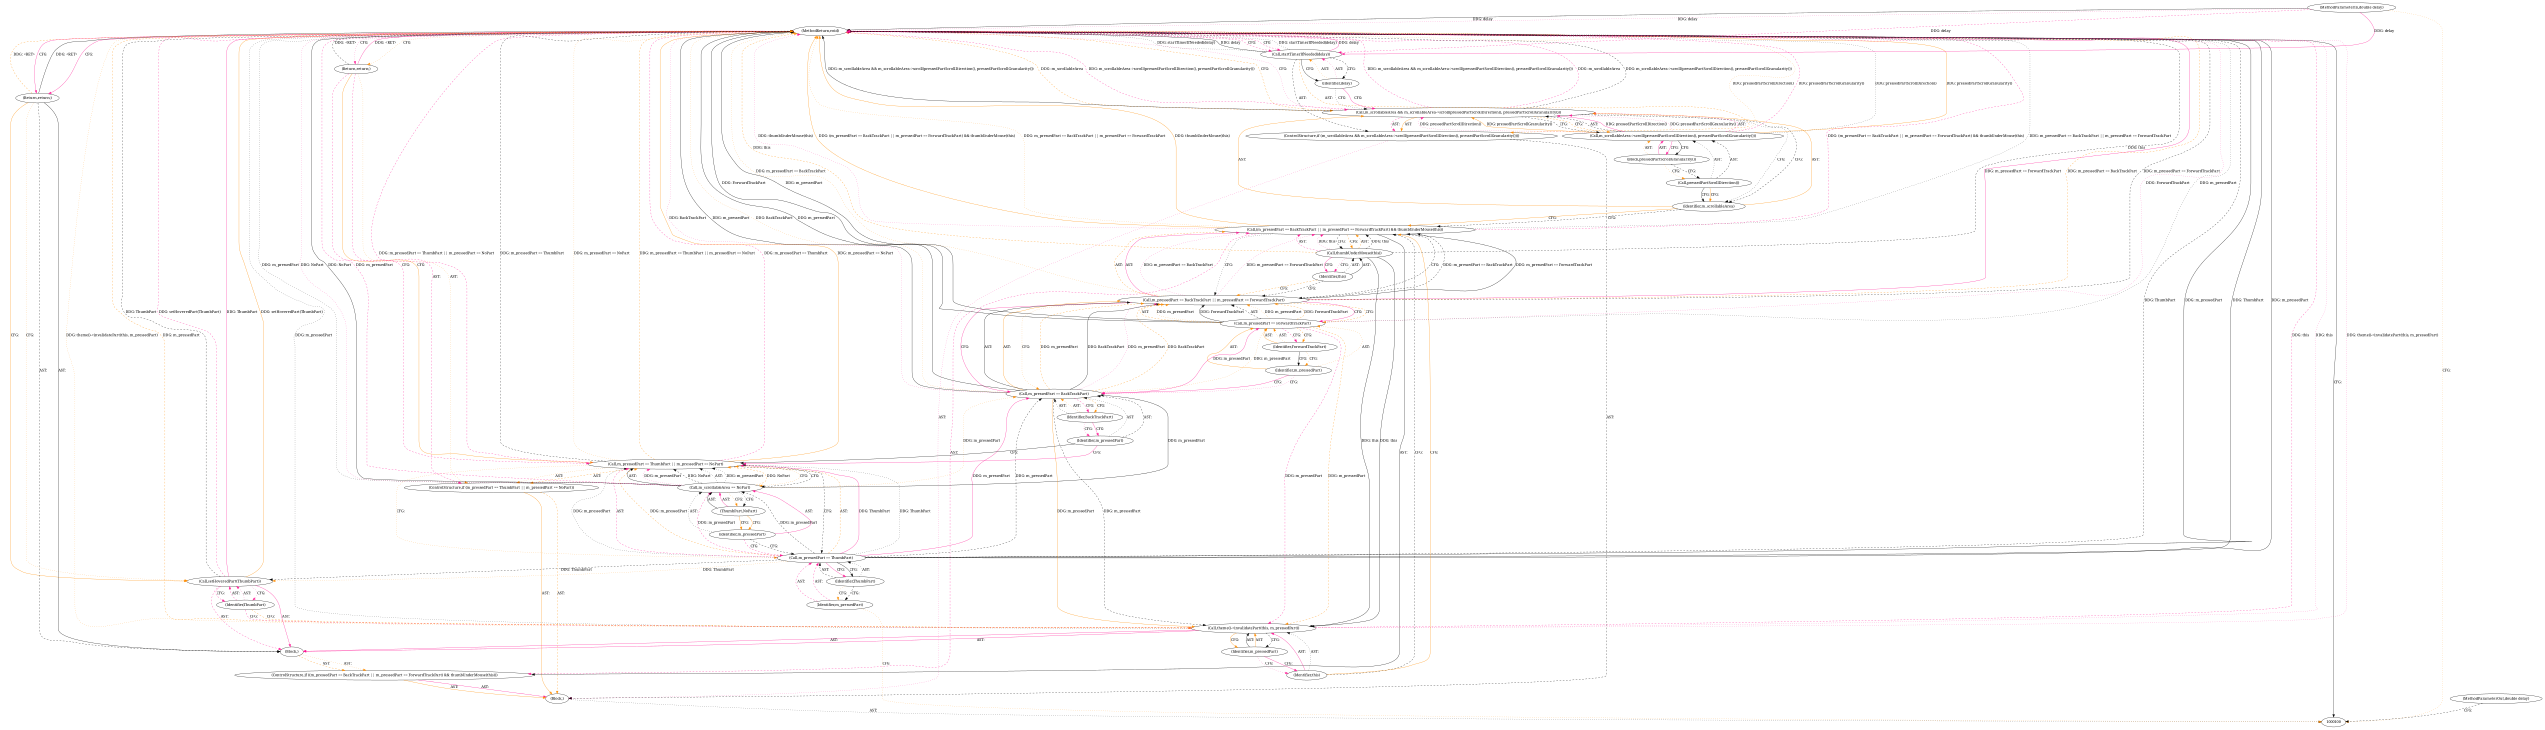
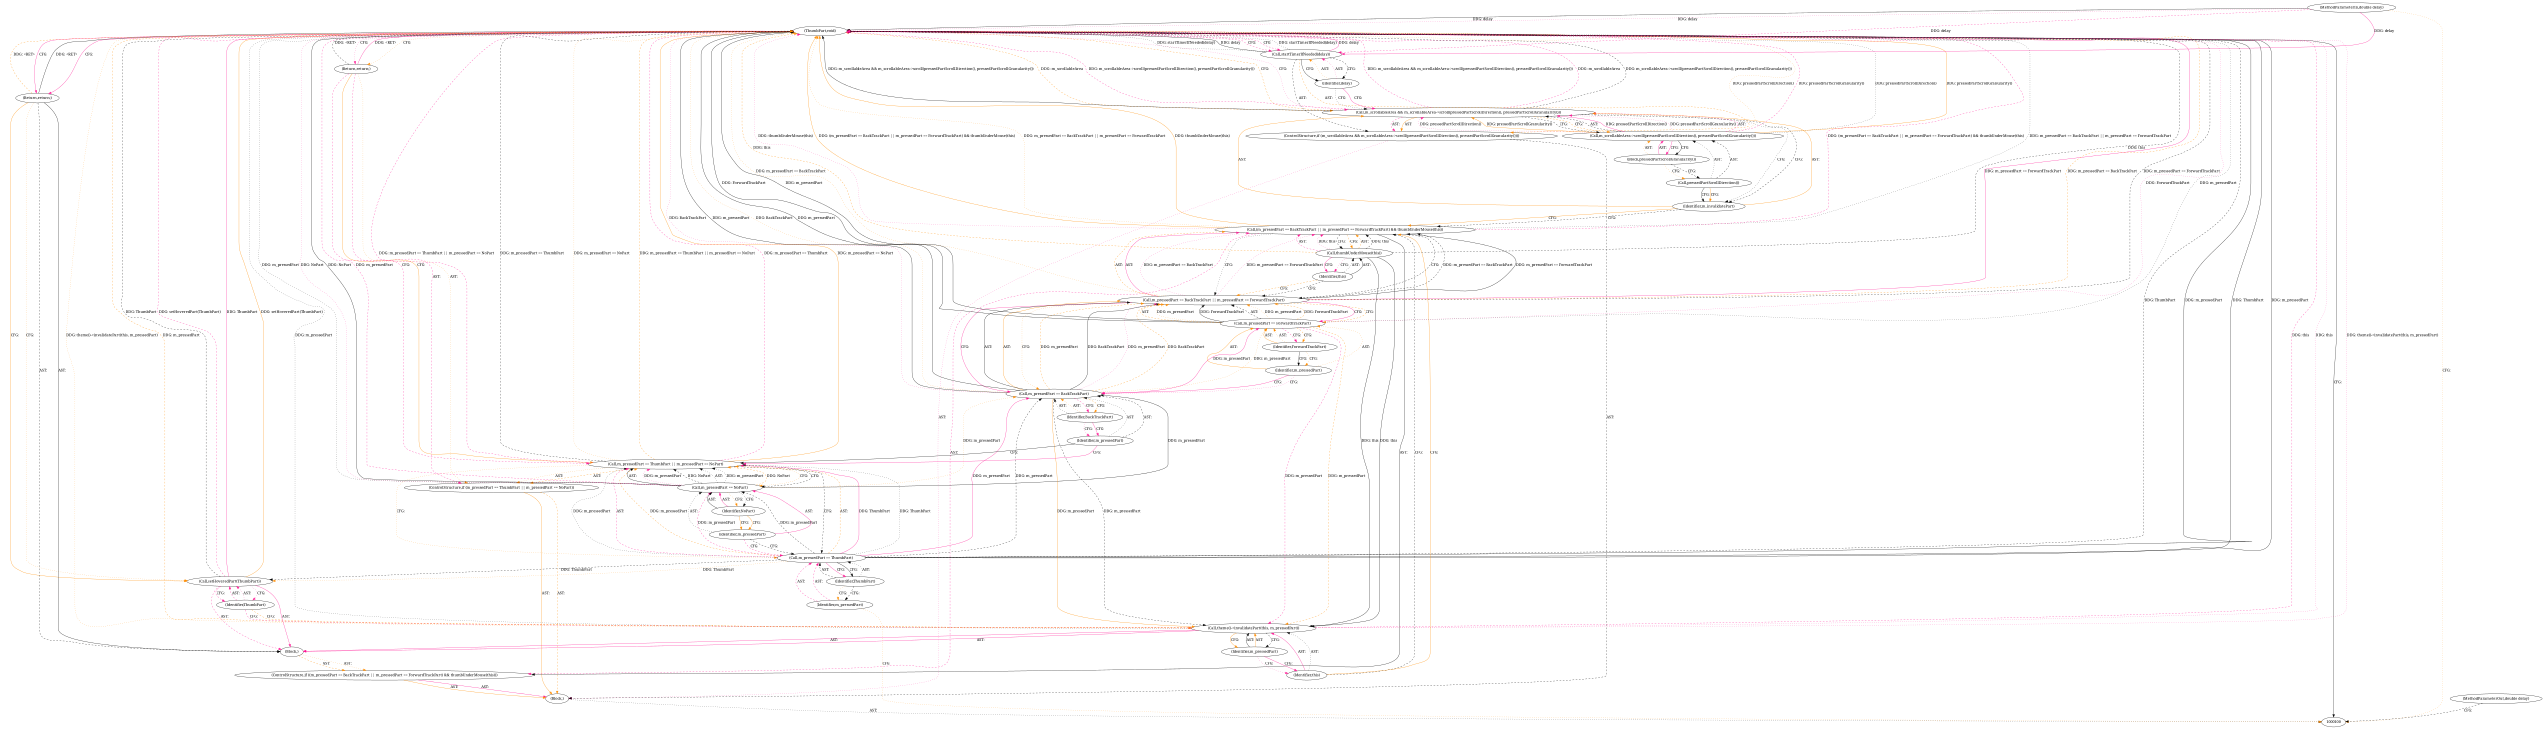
(820, 31) -> (820, 31)
(1709, 206) -> (1709, 206)
(720, 488) -> (720, 488)
(739, 511) -> (739, 511)
